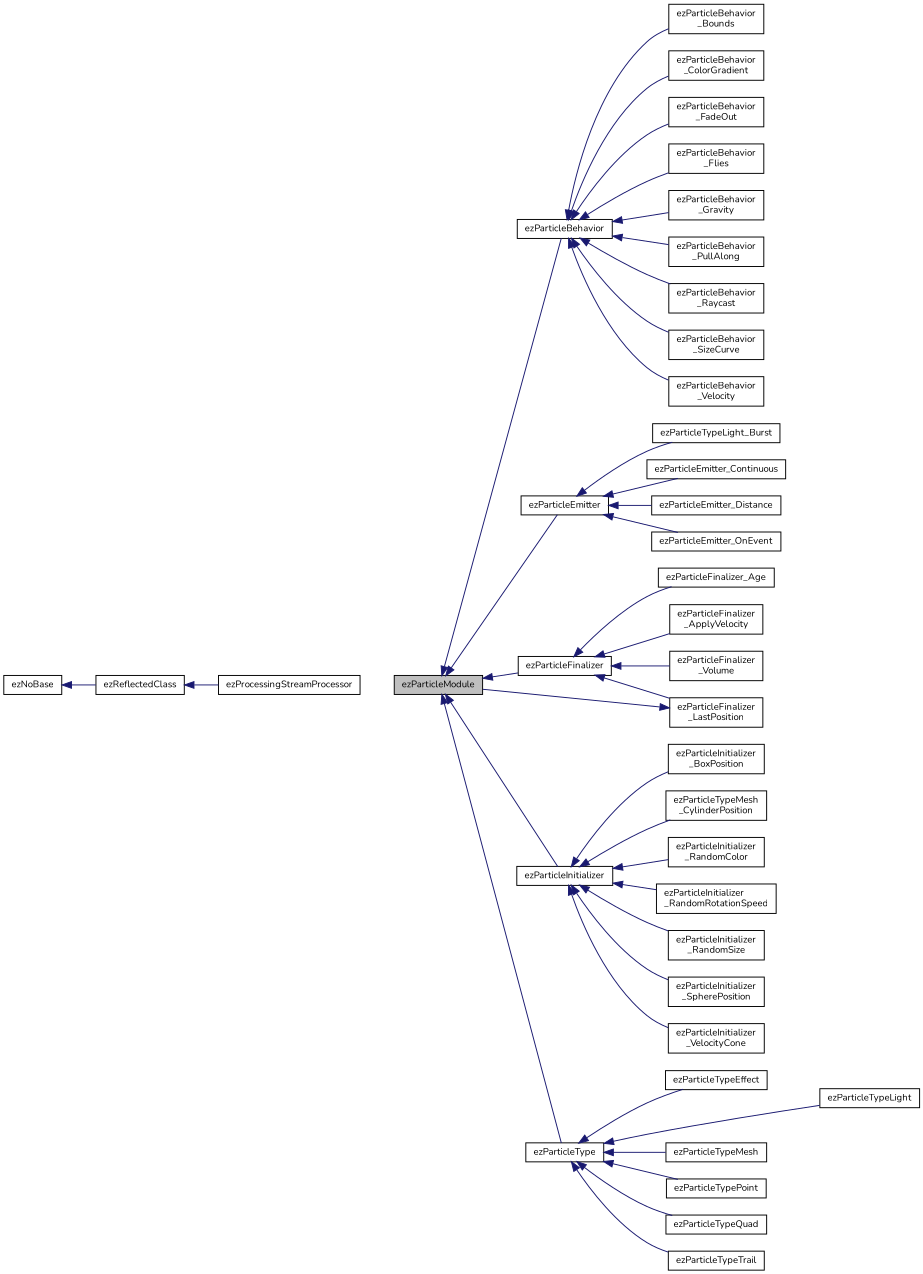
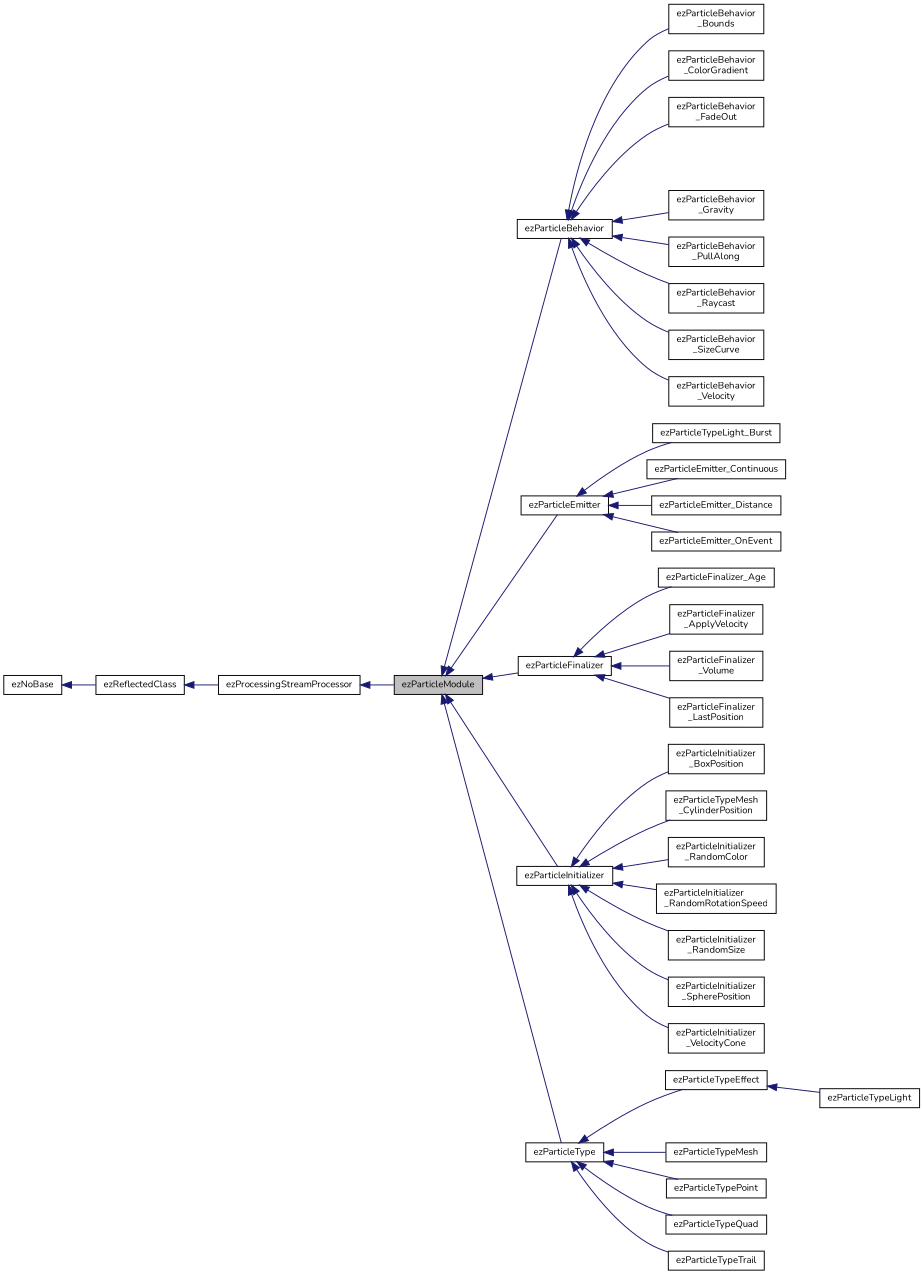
(716, 159) -> none
(571, 698) -> (382, 685)
(716, 1122) -> (798, 1090)
